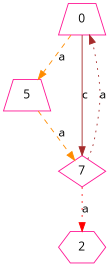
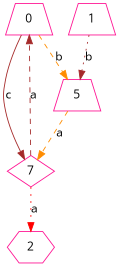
none -> (92, 19)
(62, 57) -> (59, 57)
(100, 102) -> (30, 100)
